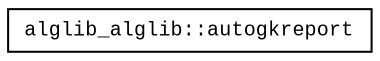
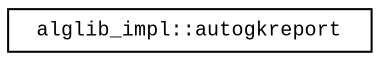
(190, 30) -> (190, 30)
